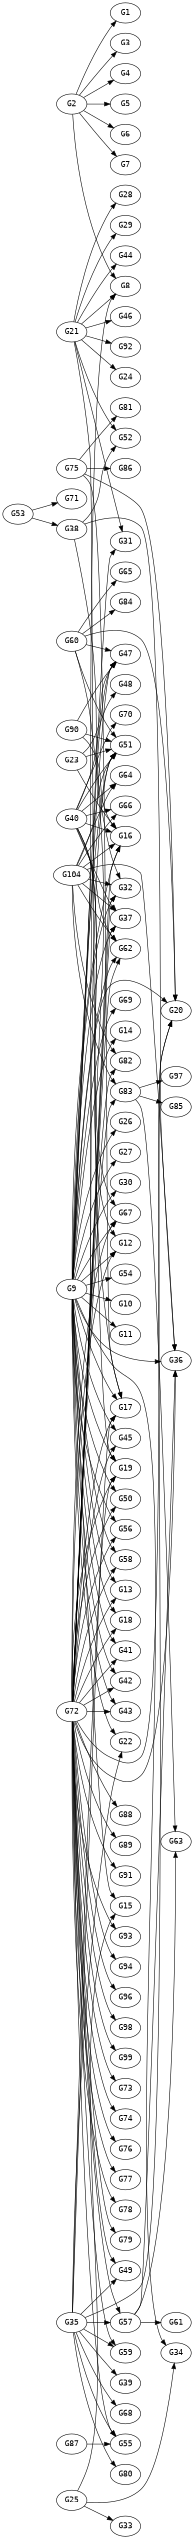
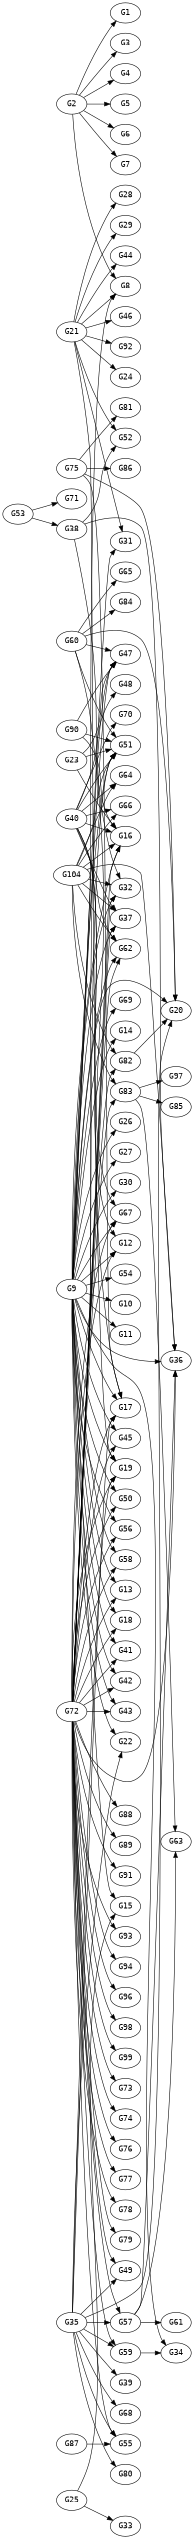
(159, 1433) -> (149, 1038)
(156, 2459) -> (148, 2353)
